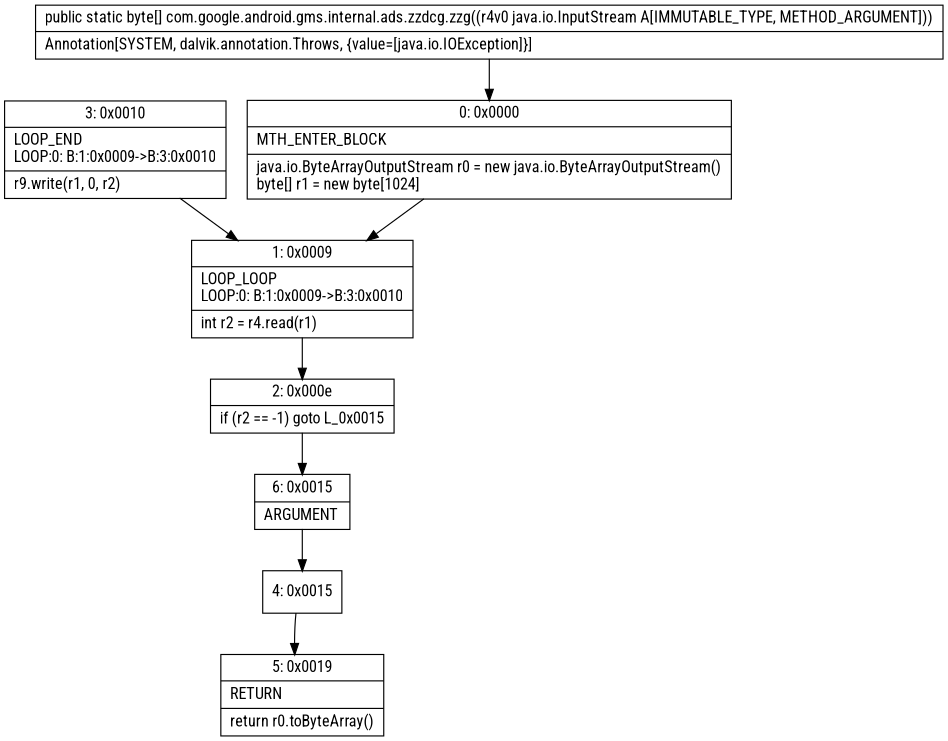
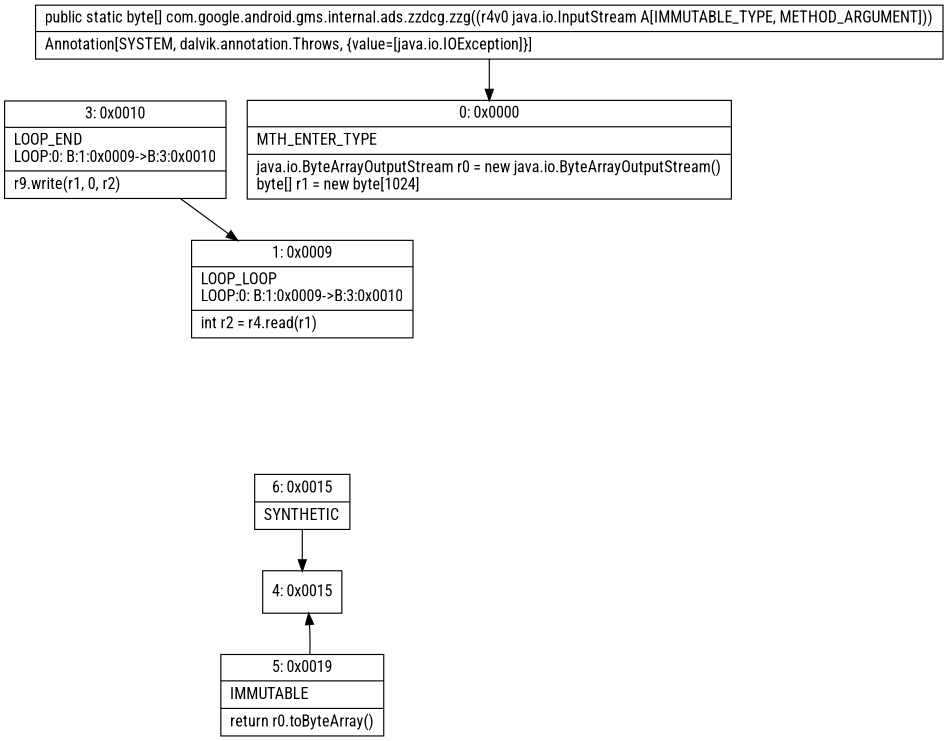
(322, 140) -> (317, 140)
(400, 216) -> none
(302, 406) -> none
(301, 515) -> (302, 515)
(295, 628) -> (310, 640)
(256, 694) -> (270, 694)
